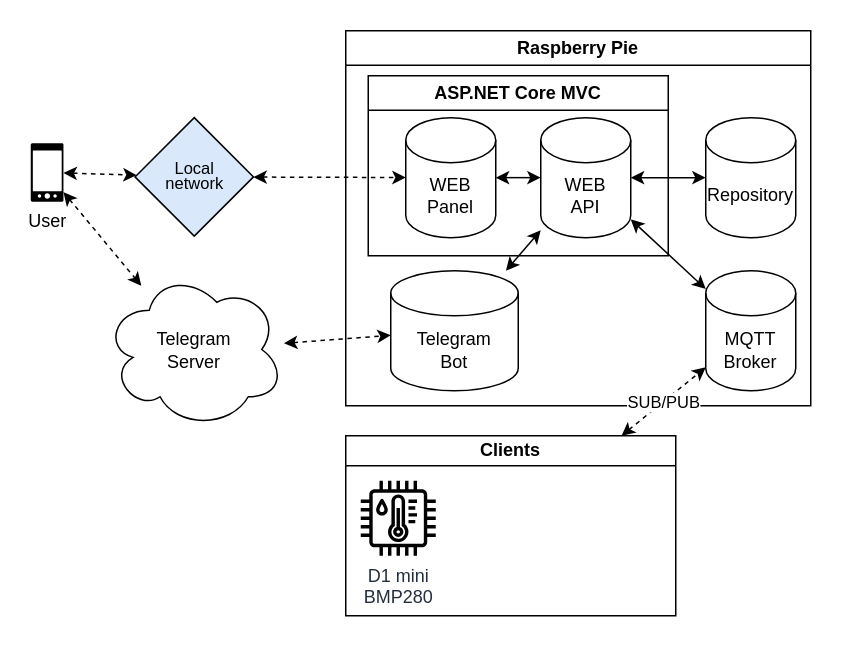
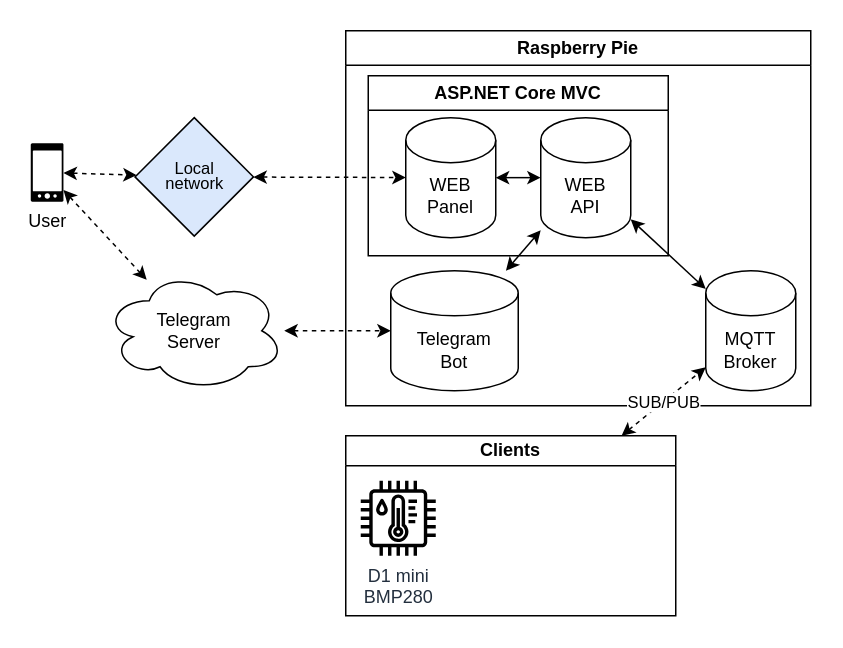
(670, 178) -> none
(751, 178) -> none
(194, 350) -> (194, 331)
